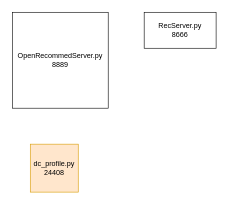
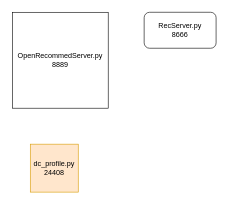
(180, 30) -> (180, 30)
